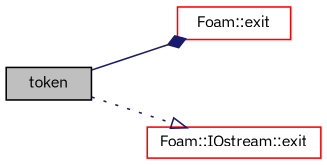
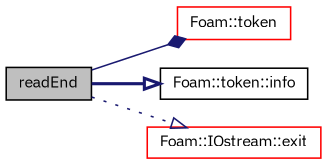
(234, 23) -> (234, 23)
(49, 84) -> (49, 84)
none -> (234, 84)
